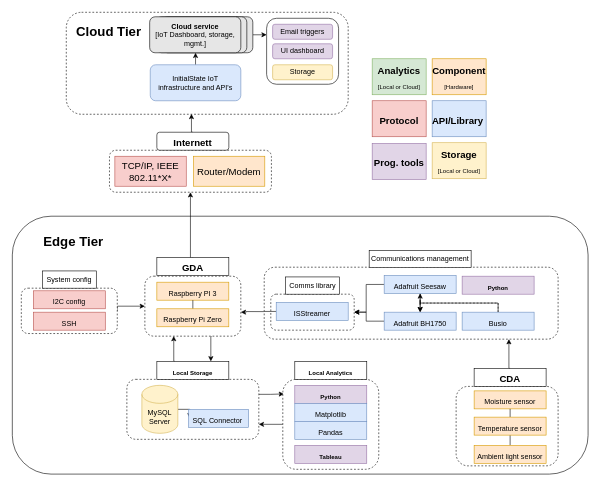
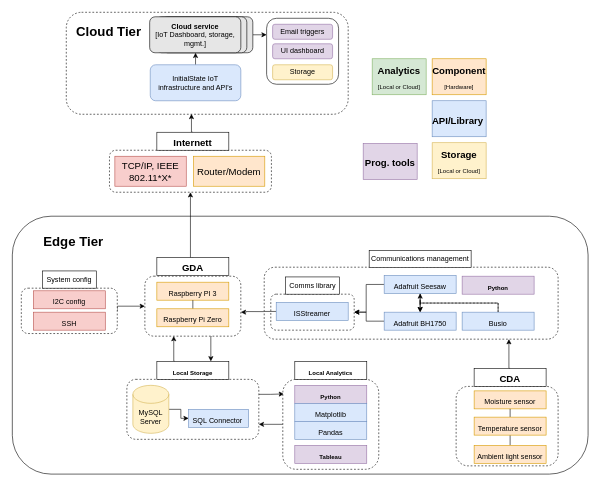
(399, 119) -> none
(193, 141) -> (193, 141)
(399, 162) -> (390, 162)
(160, 410) -> (151, 410)
